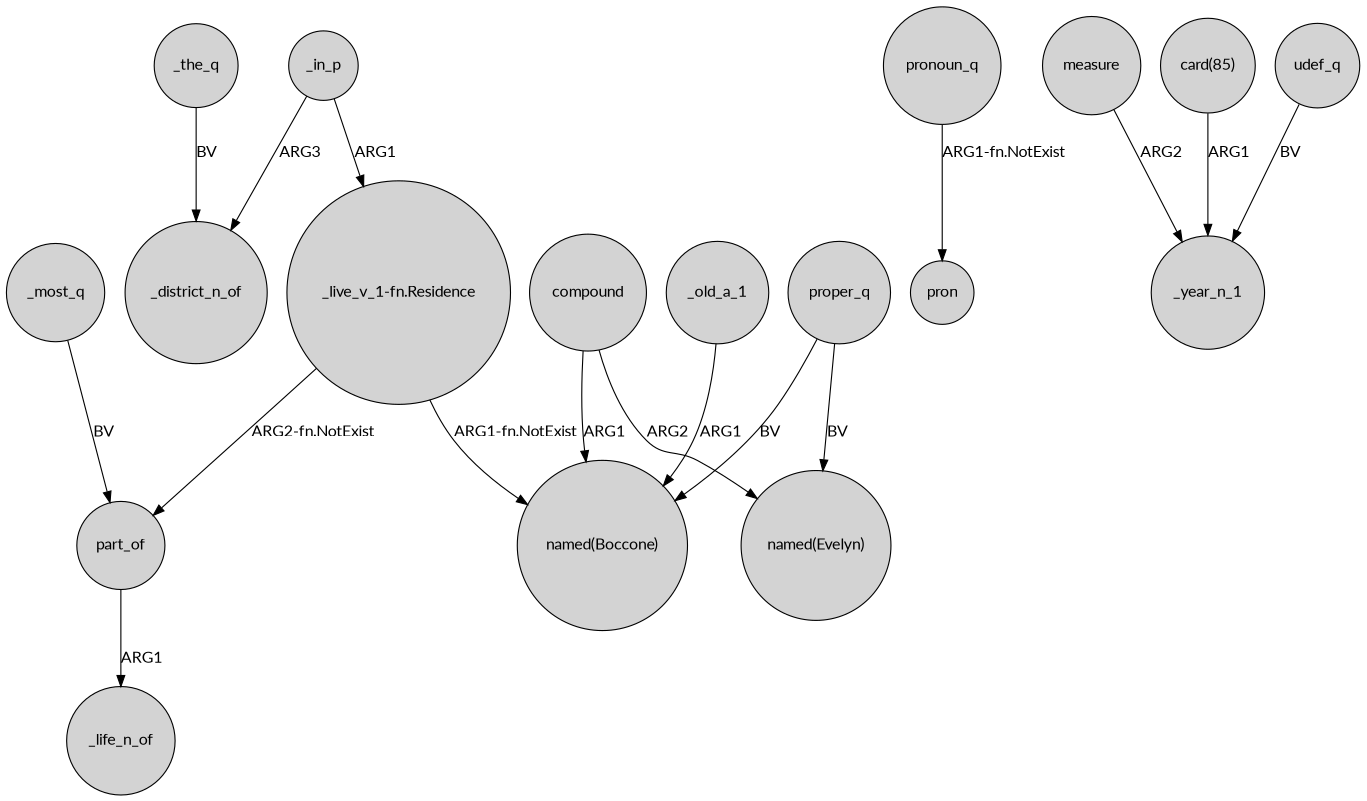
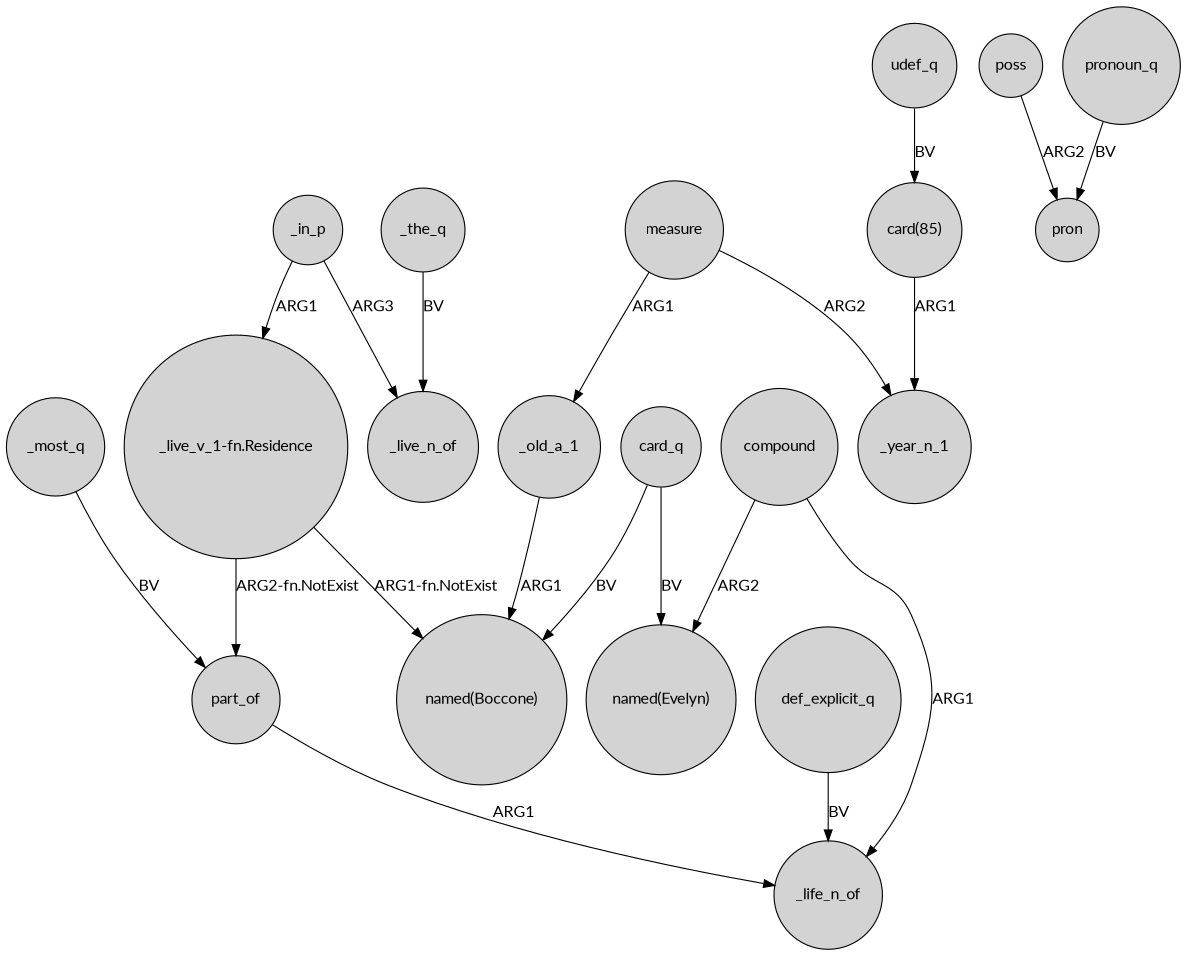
none -> (1011, 66)
(1004, 153) -> (1106, 153)
(1268, 168) -> (915, 140)
(196, 293) -> (423, 447)
(839, 293) -> (661, 447)
none -> (614, 332)
(582, 401) -> (927, 657)
none -> (828, 700)
